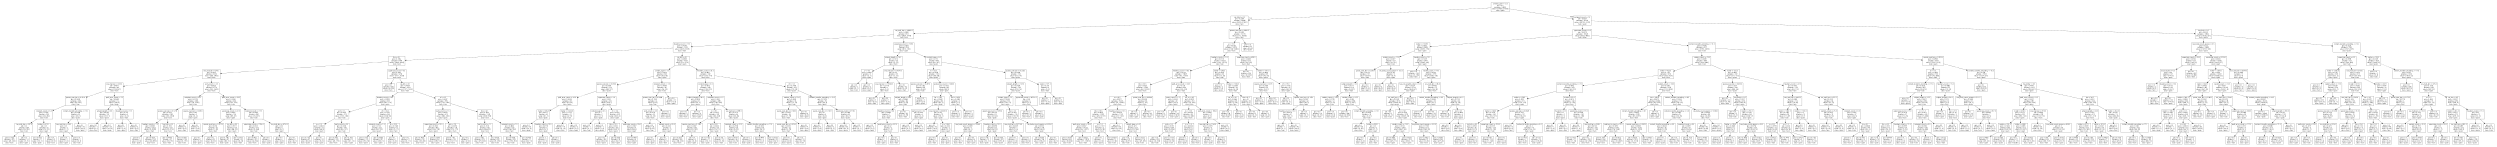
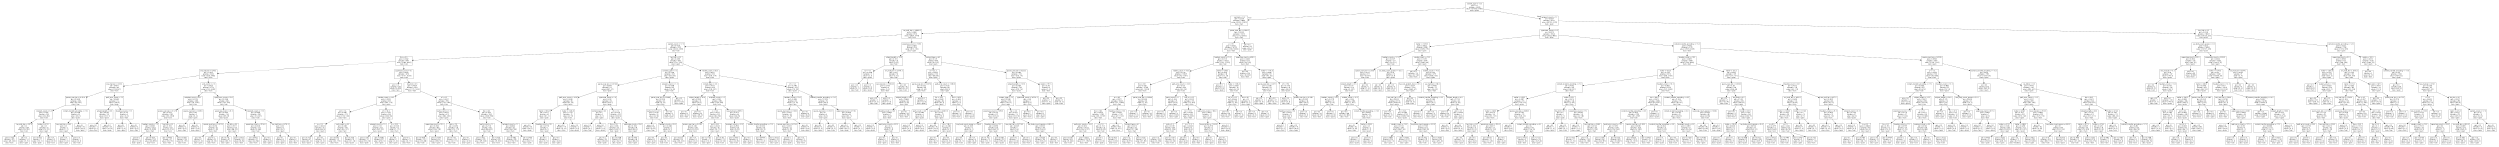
none -> (2362, 114)
